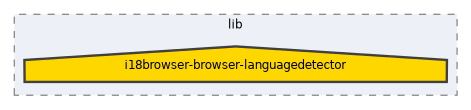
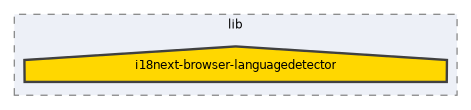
(236, 66) -> (236, 66)
